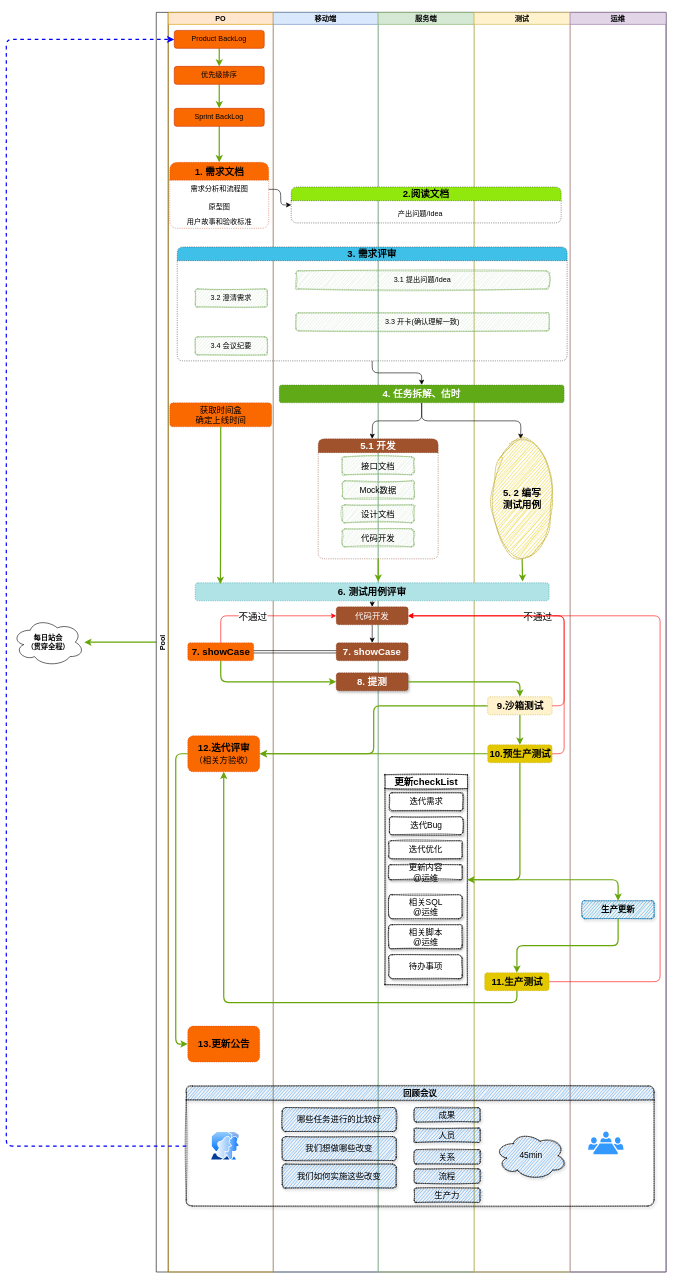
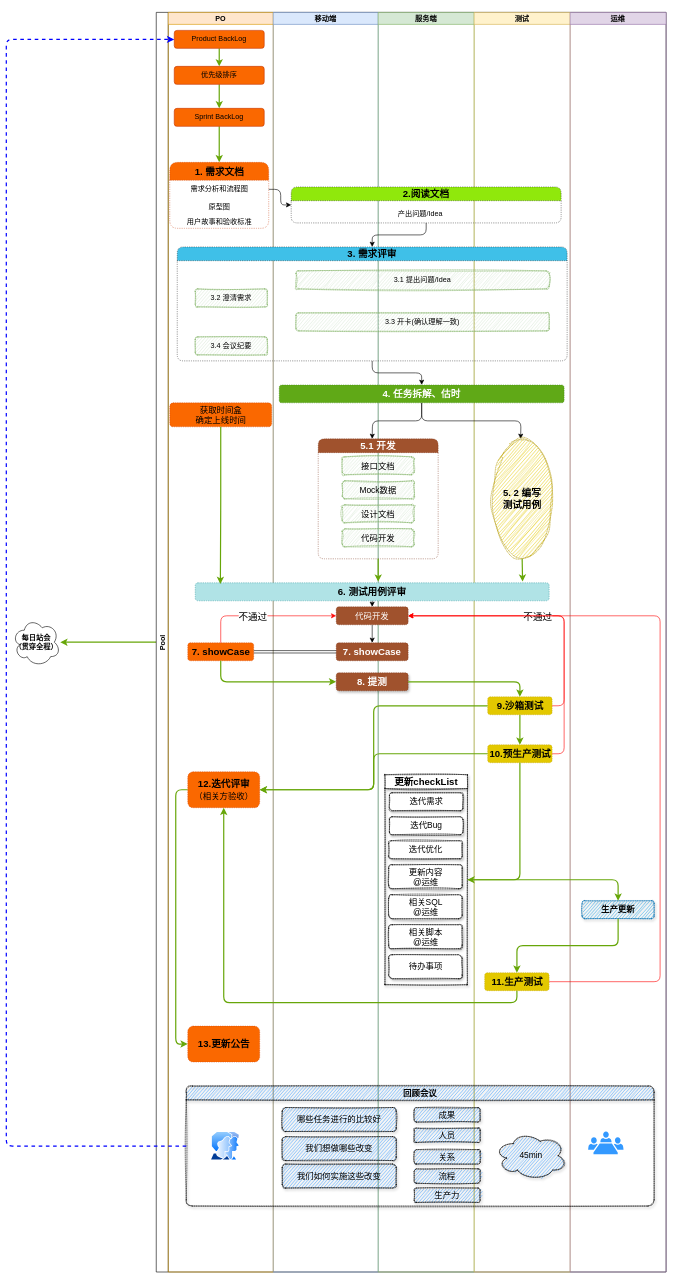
none -> (373, 238)
(48, 642) -> (36, 642)
(520, 706) -> (520, 706)
(224, 754) -> (224, 790)
(426, 872) -> (426, 877)
